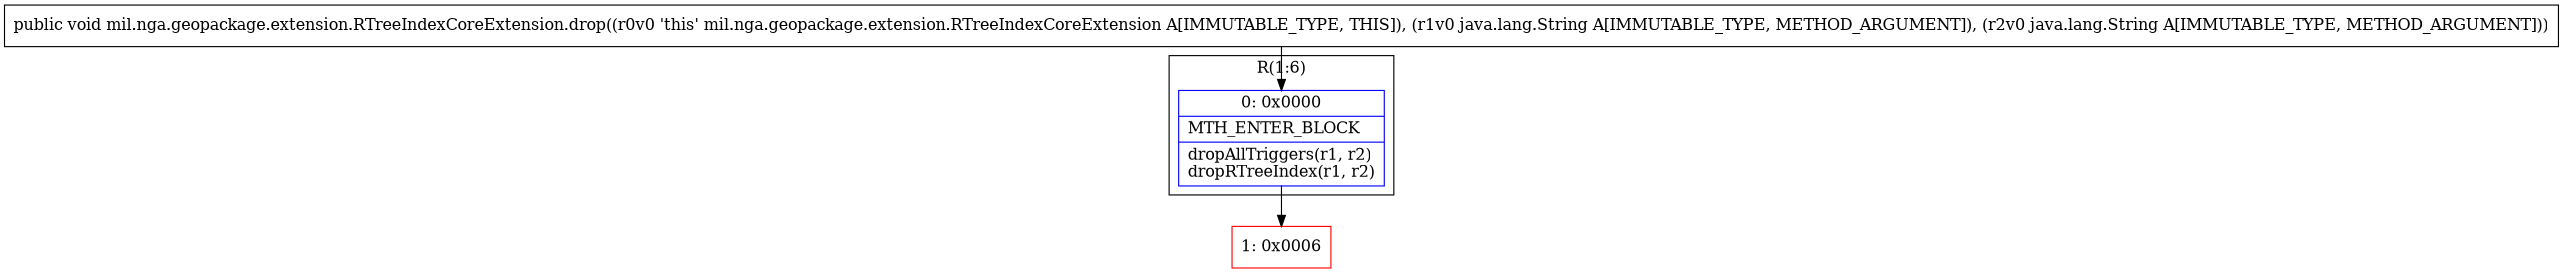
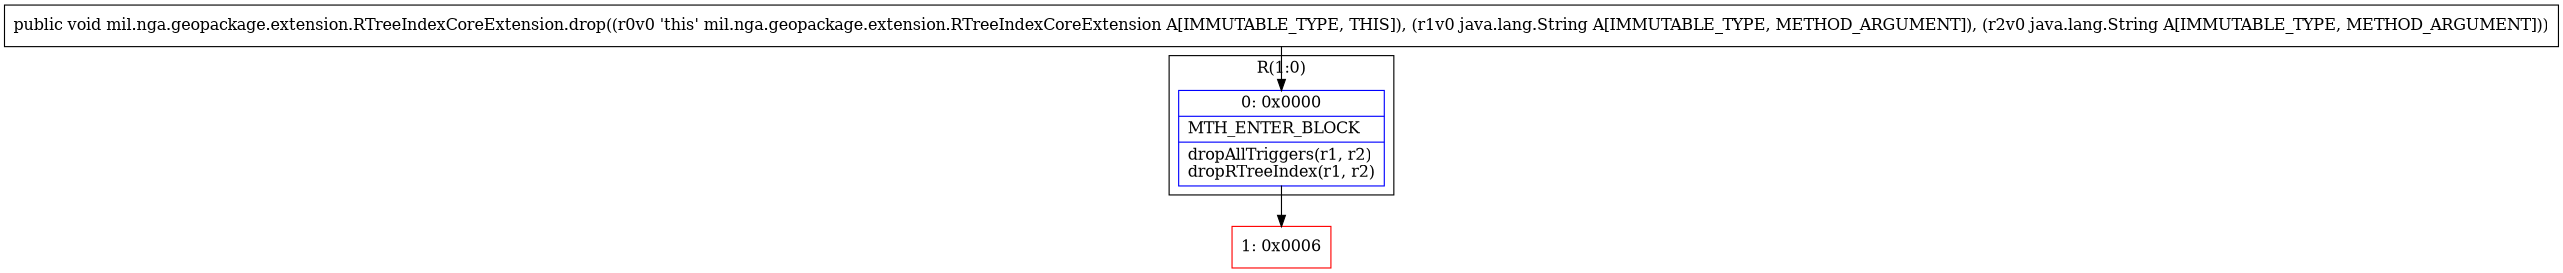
(1281, 69) -> (1281, 69)
